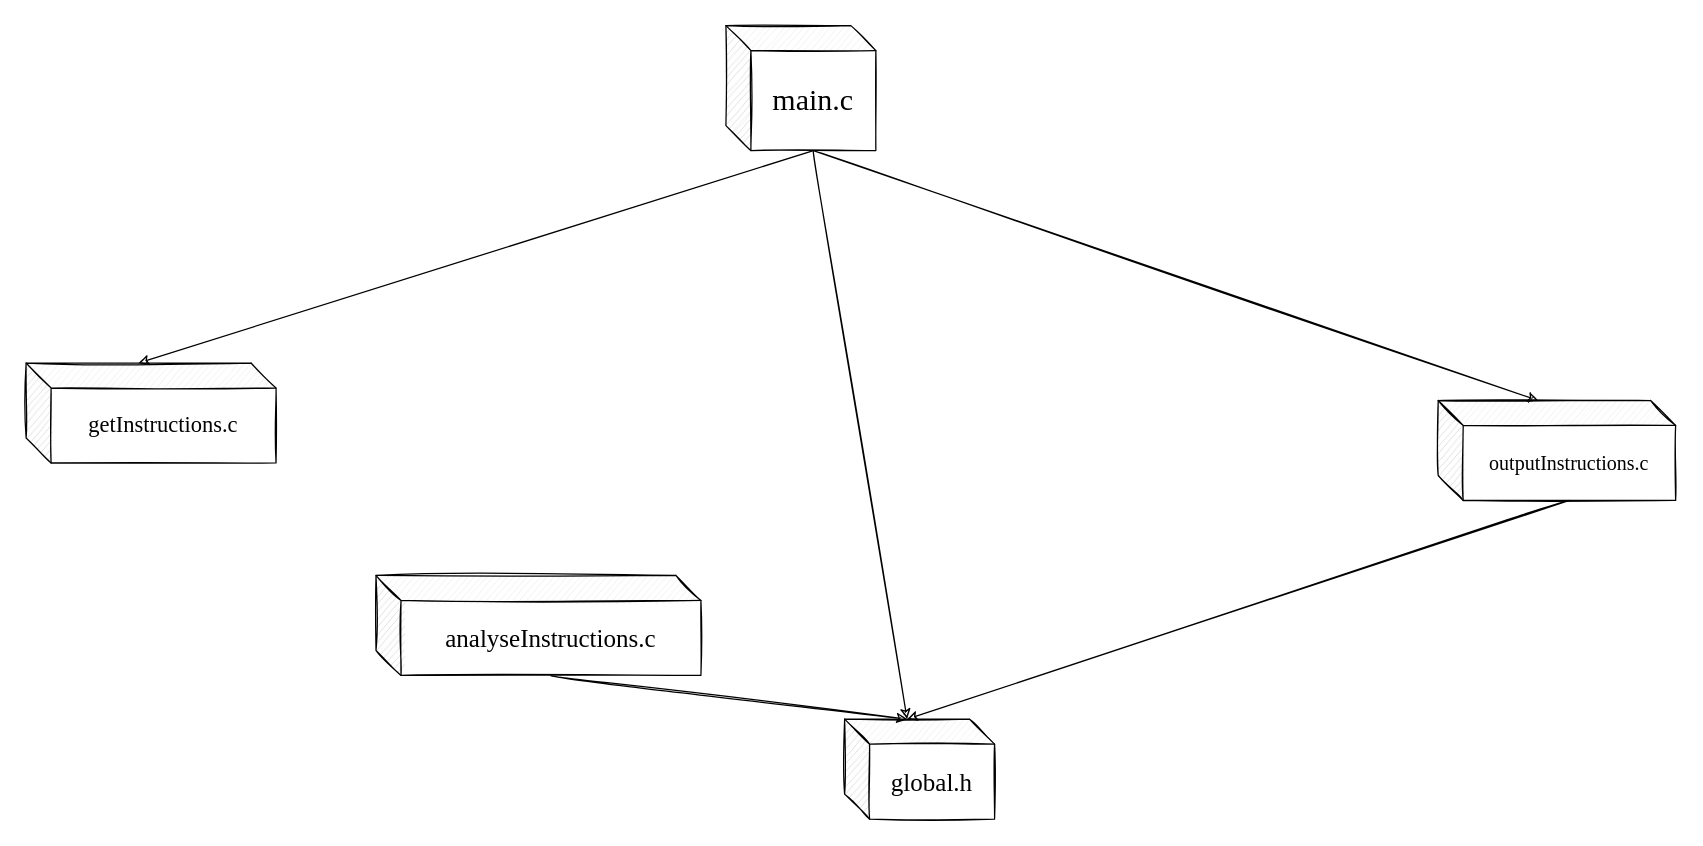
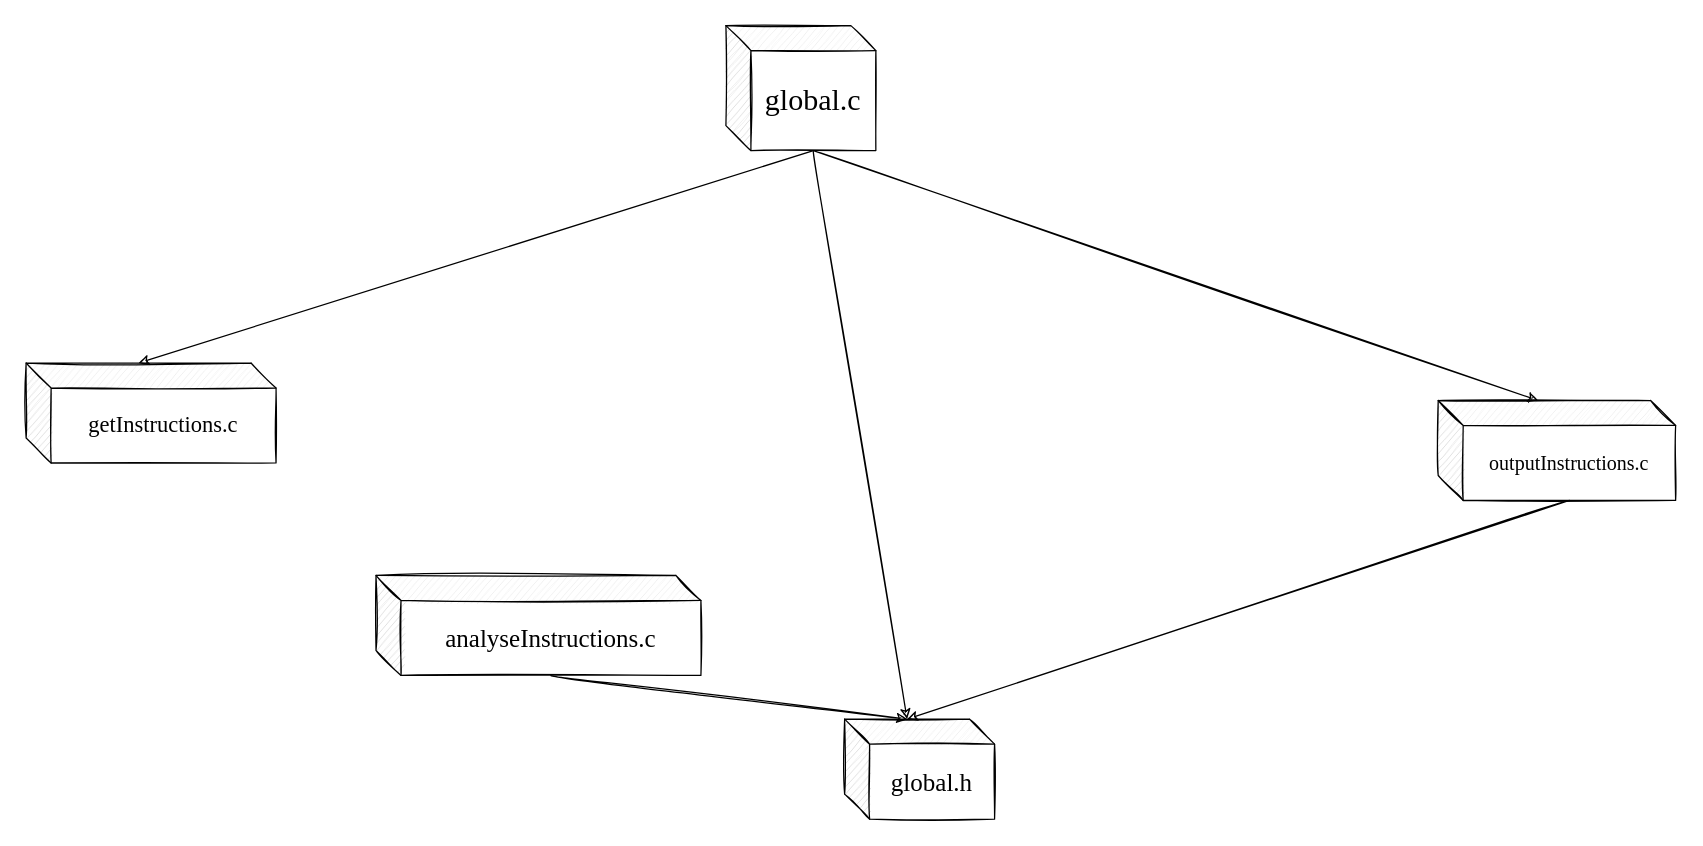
(813, 101) -> (813, 101)
